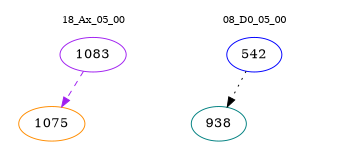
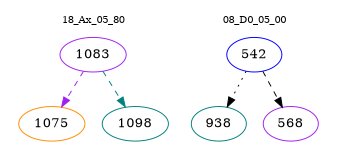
(94, 21) -> (94, 21)
none -> (135, 124)
none -> (291, 124)
